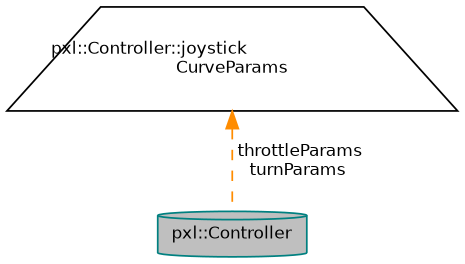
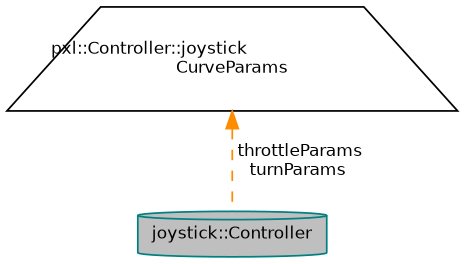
(232, 234) -> (232, 234)
